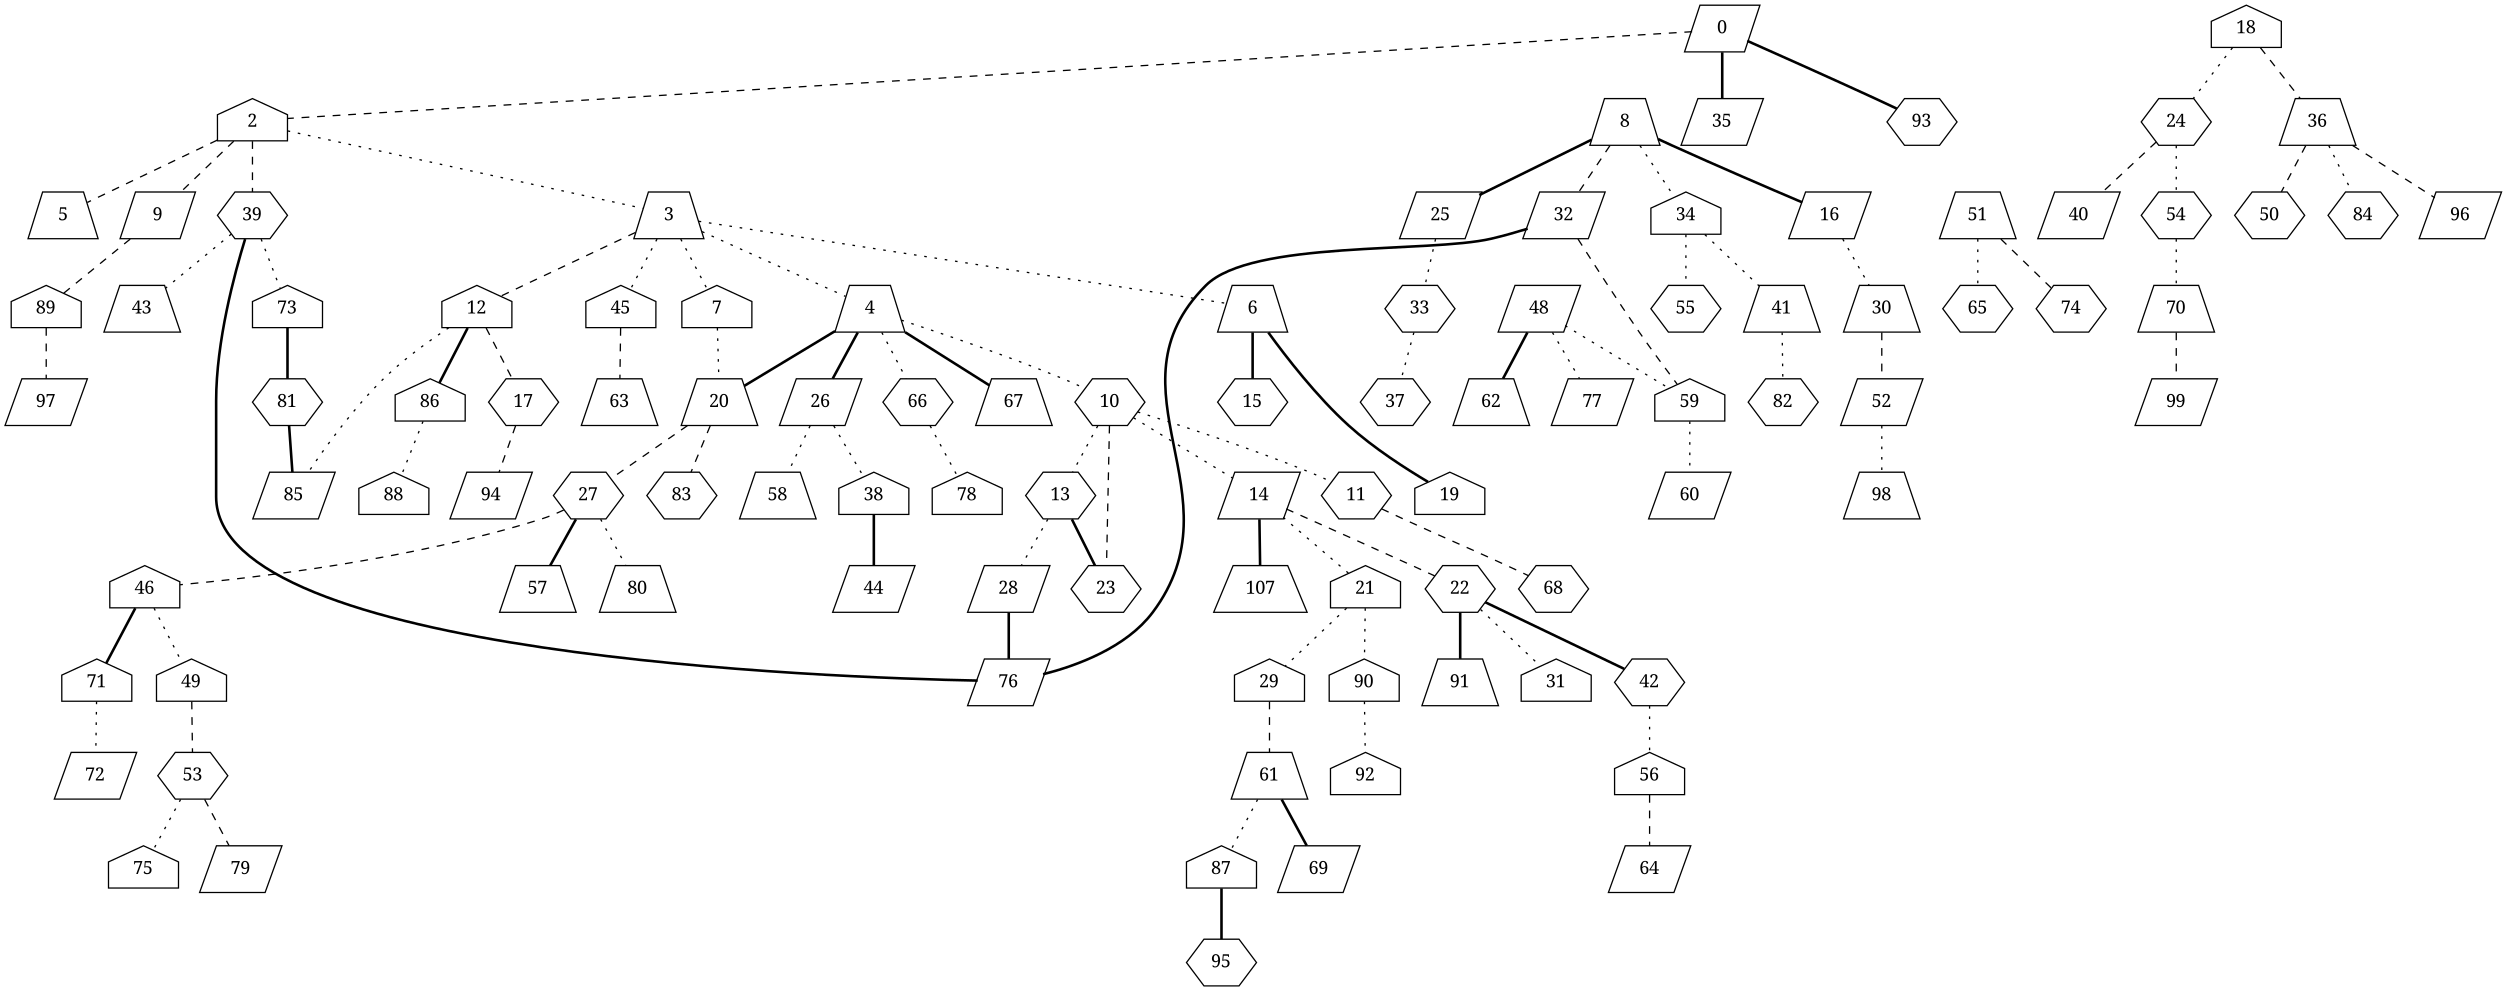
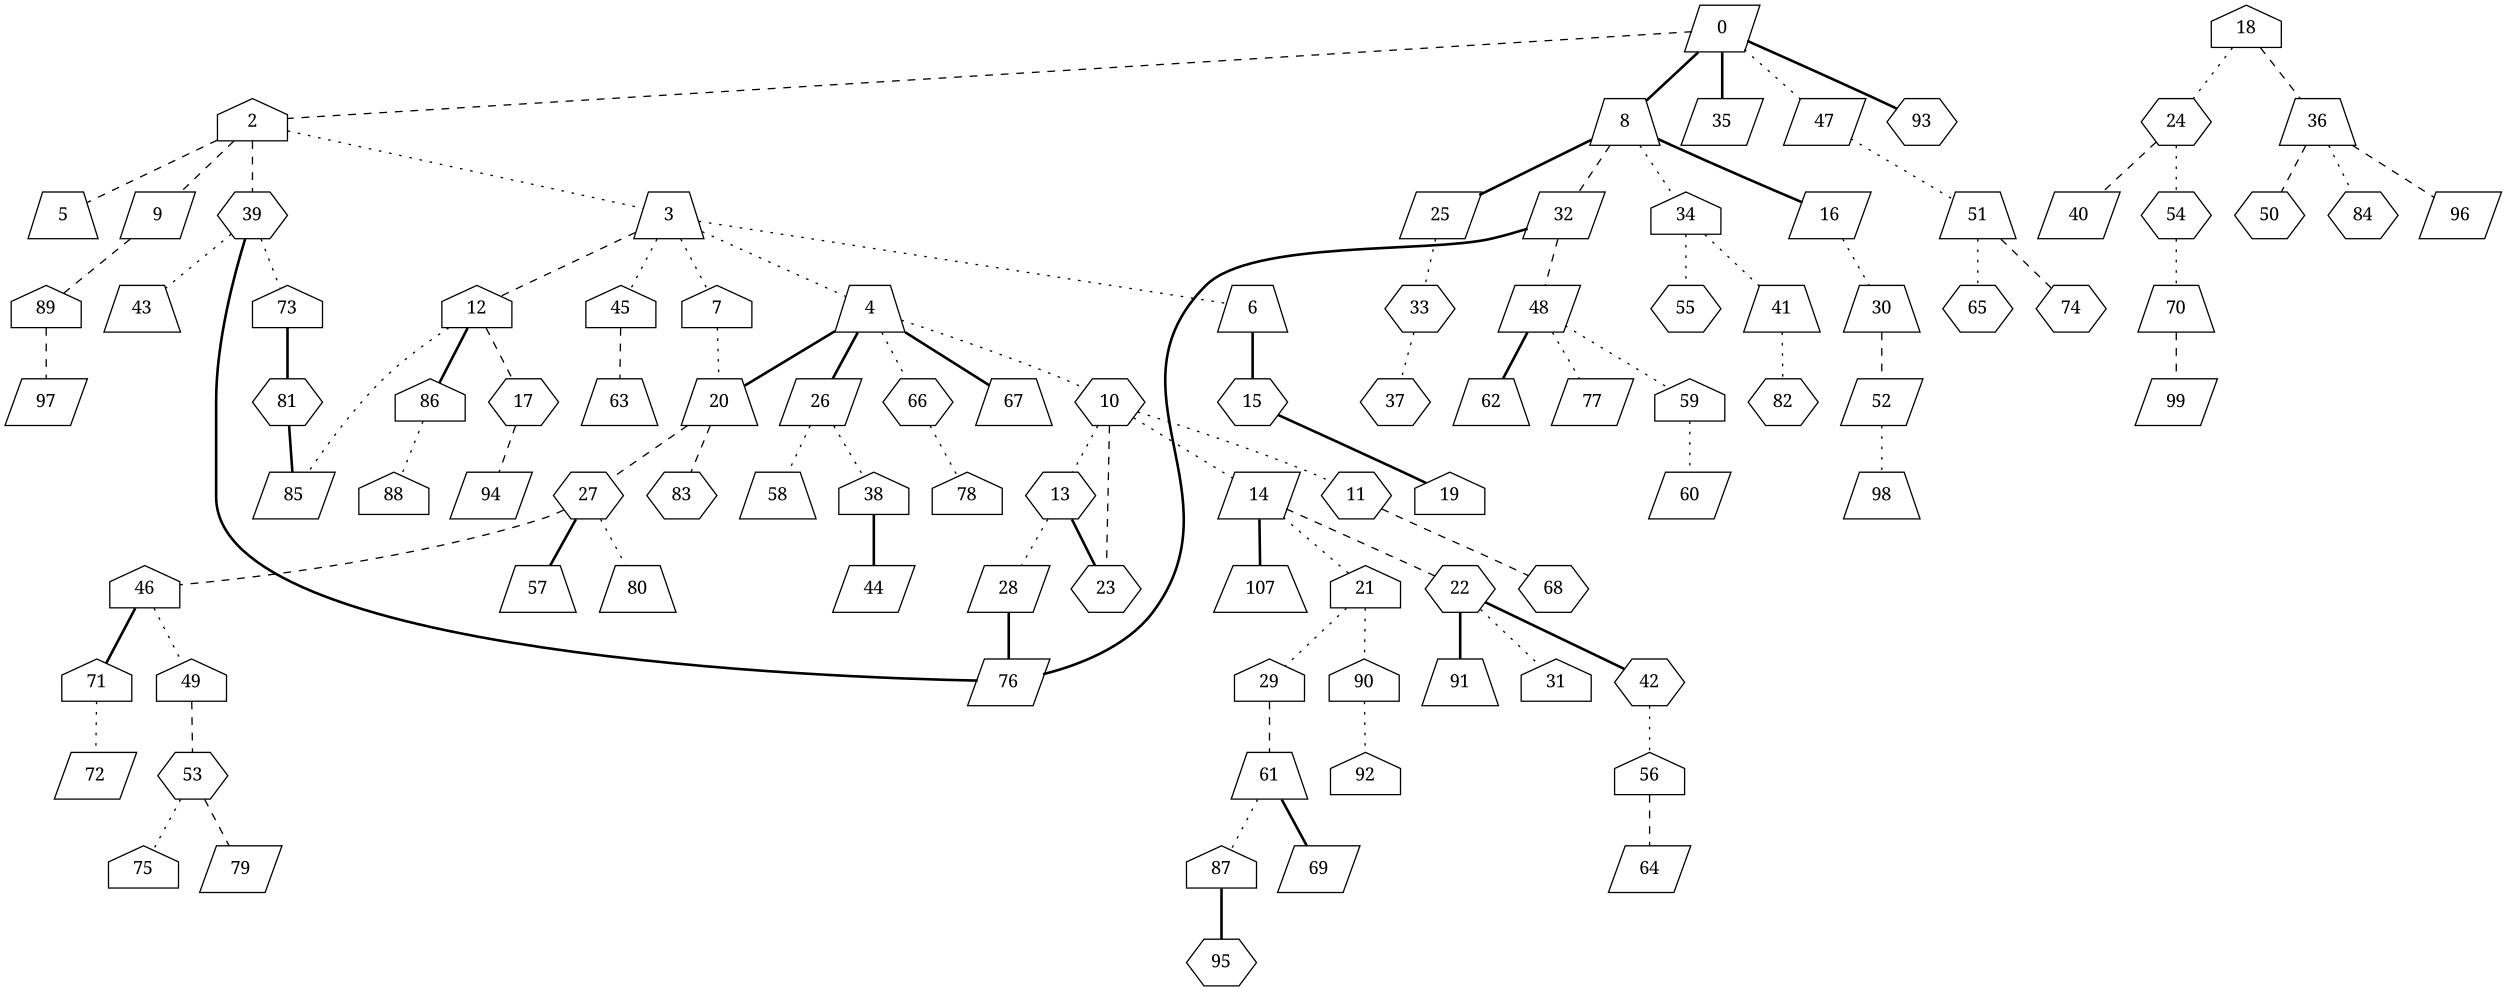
none -> (1672, 76)
none -> (1825, 122)
(1626, 313) -> (1552, 262)
(1339, 417) -> (1352, 449)
